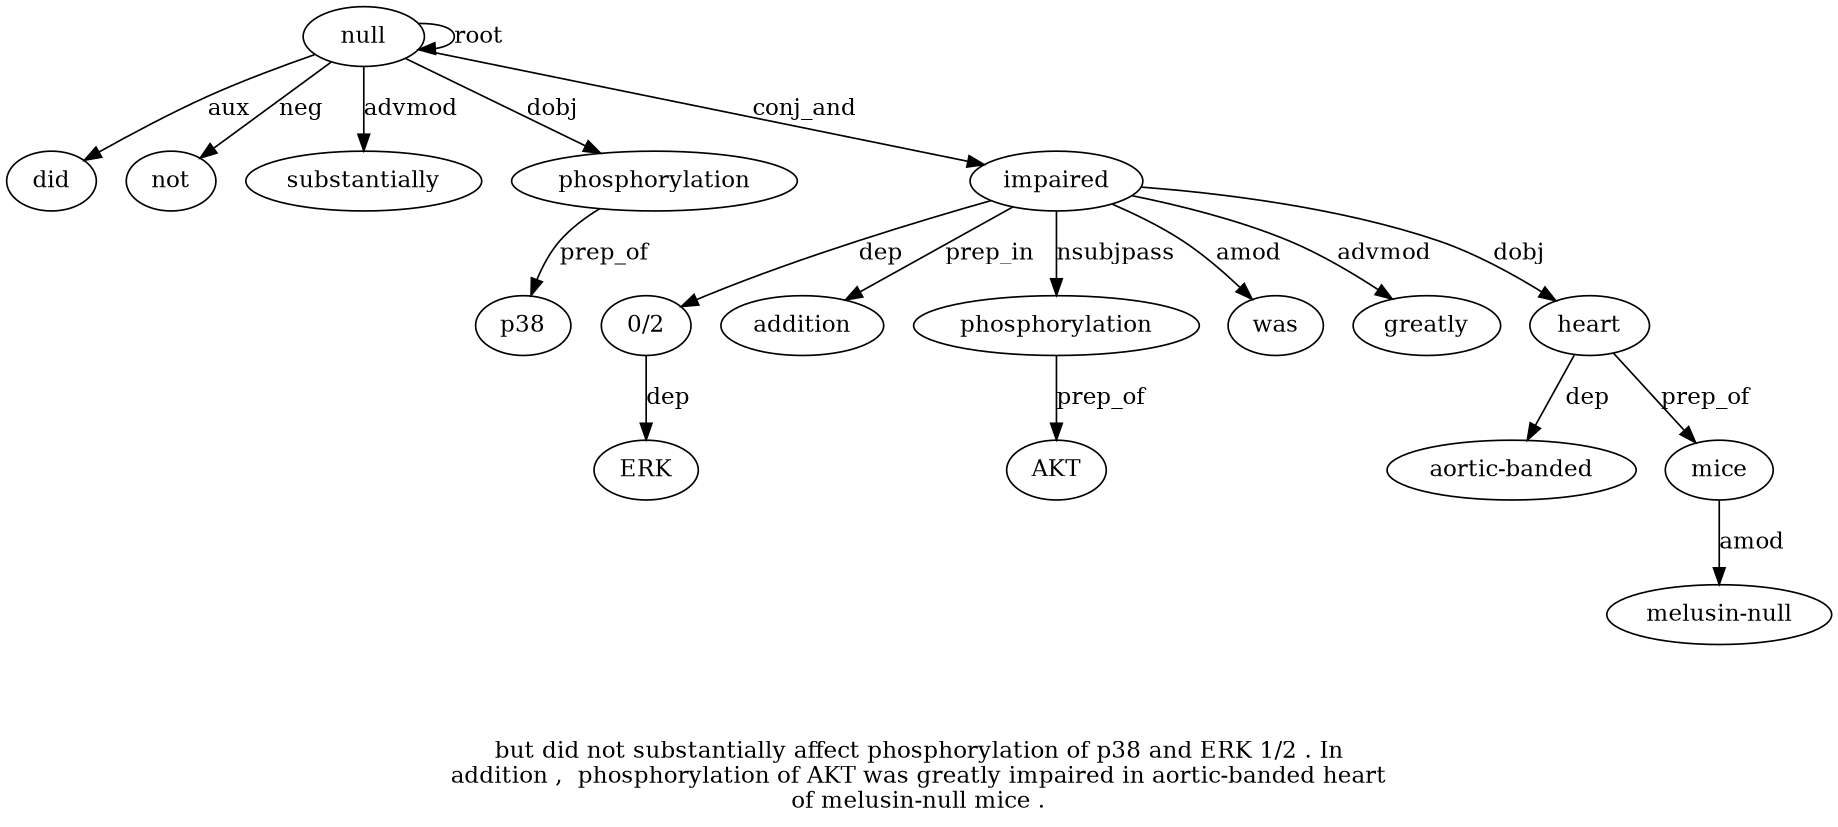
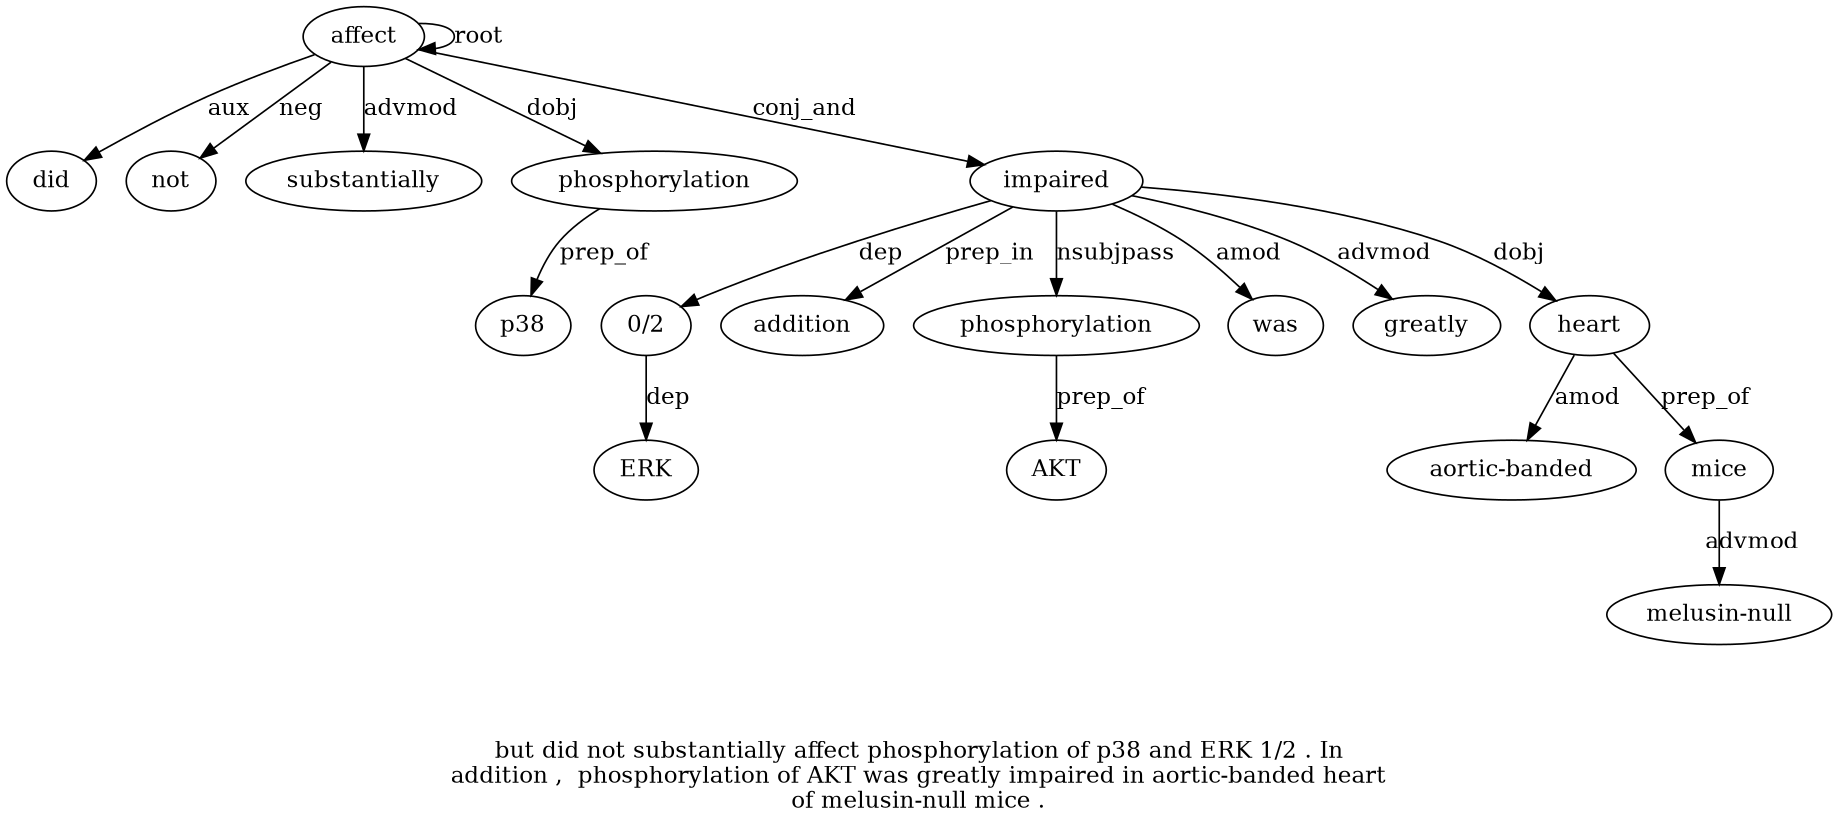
(364, 37) -> (364, 37)
(1588, 398) -> (1588, 398)
(1752, 542) -> (1752, 542)
